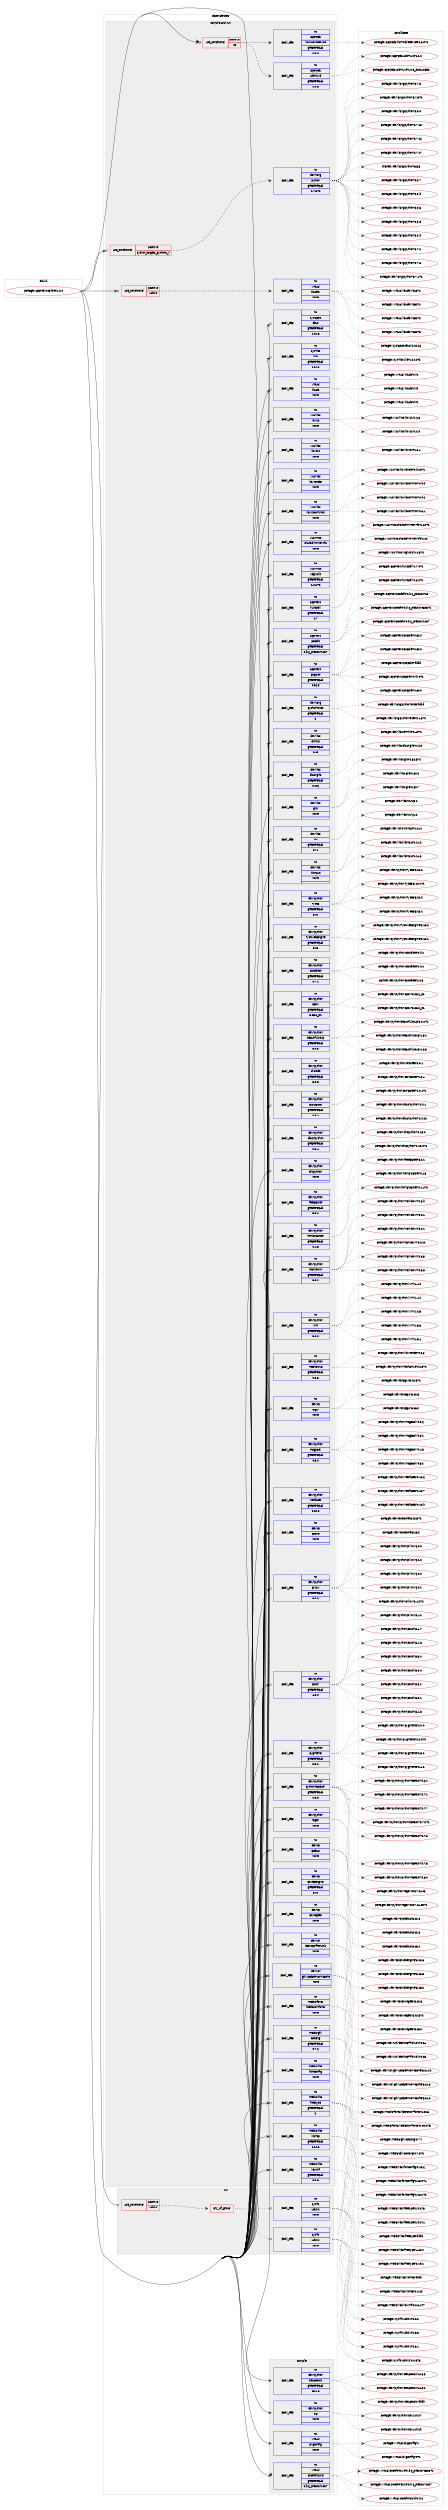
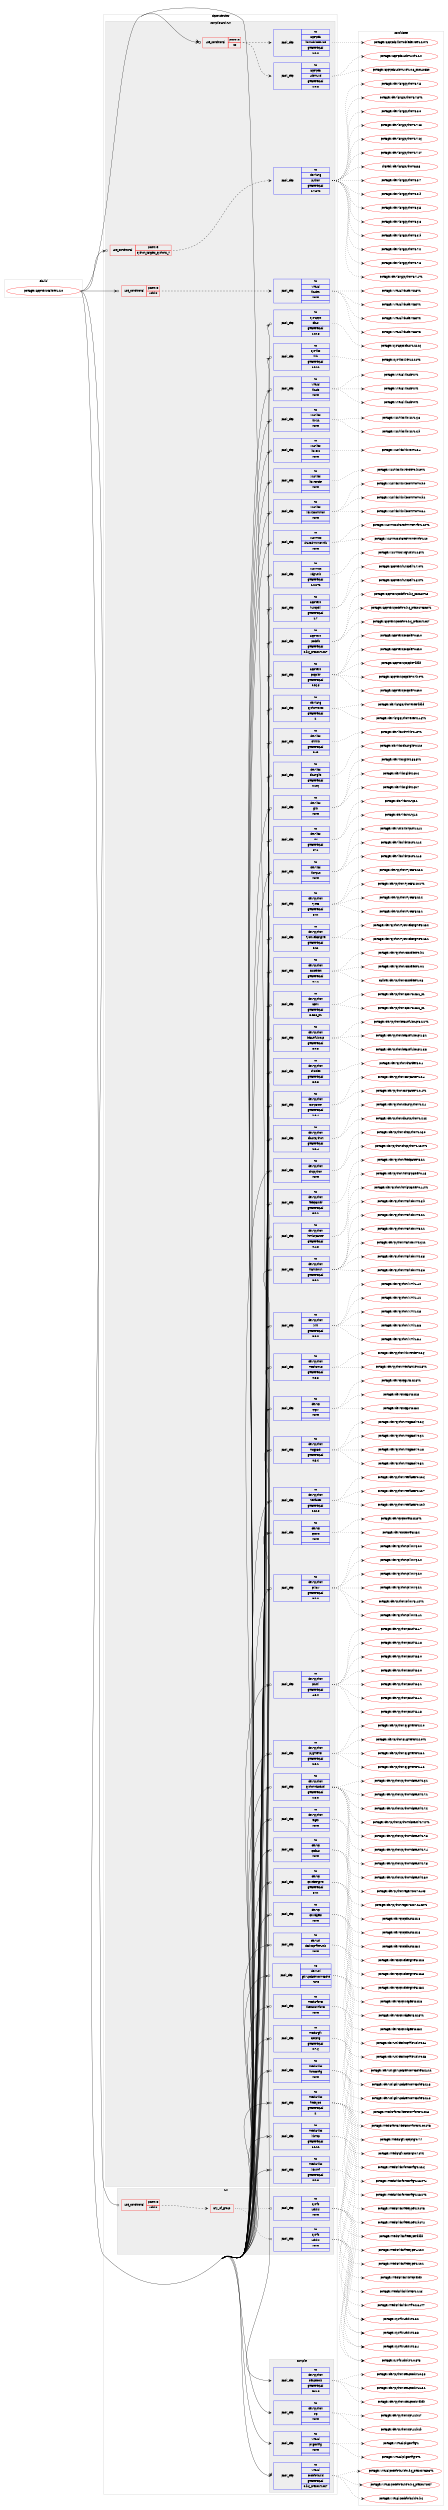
(401, 1698) -> (401, 1698)
(401, 1809) -> (401, 1809)
none -> (401, 1850)
